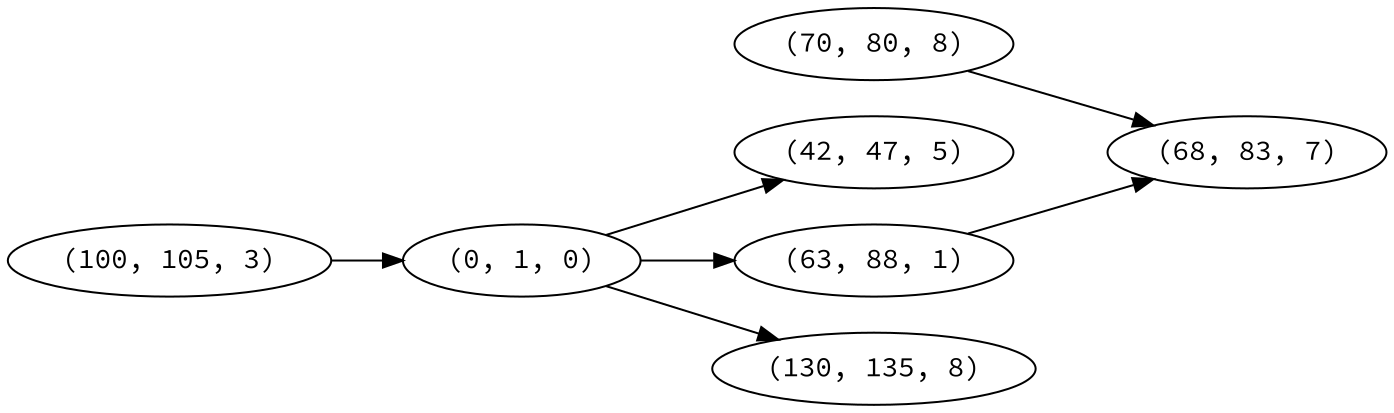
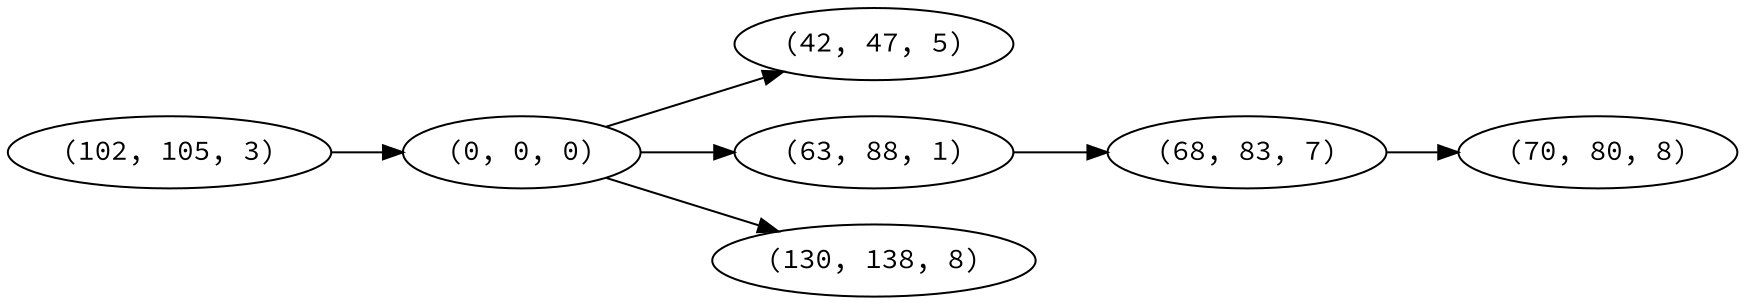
(1051, 95) -> (1412, 152)
(170, 261) -> (170, 152)
(522, 261) -> (522, 152)
(874, 369) -> (874, 261)
